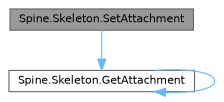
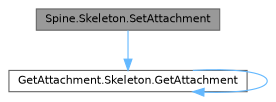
(102, 81) -> (128, 81)
